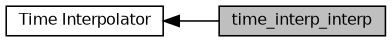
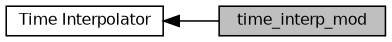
(302, 21) -> (302, 21)
